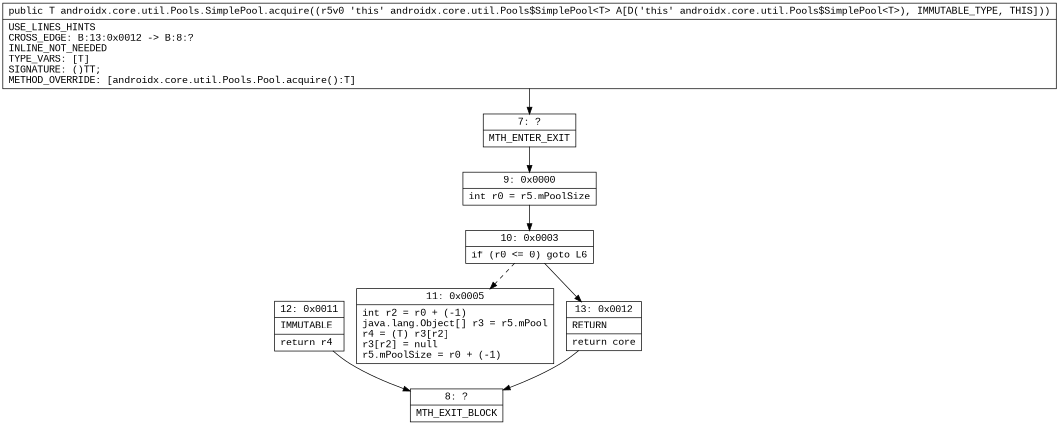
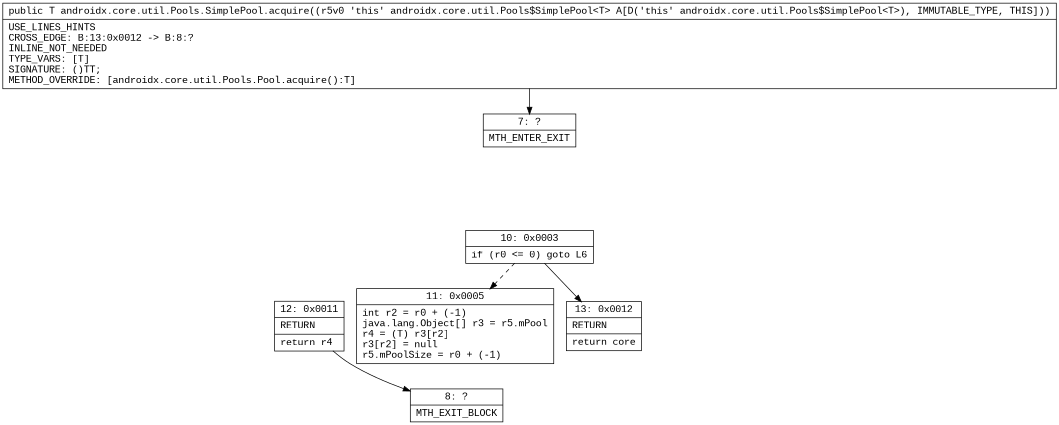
(530, 189) -> none
(307, 325) -> (298, 325)
(546, 372) -> none
